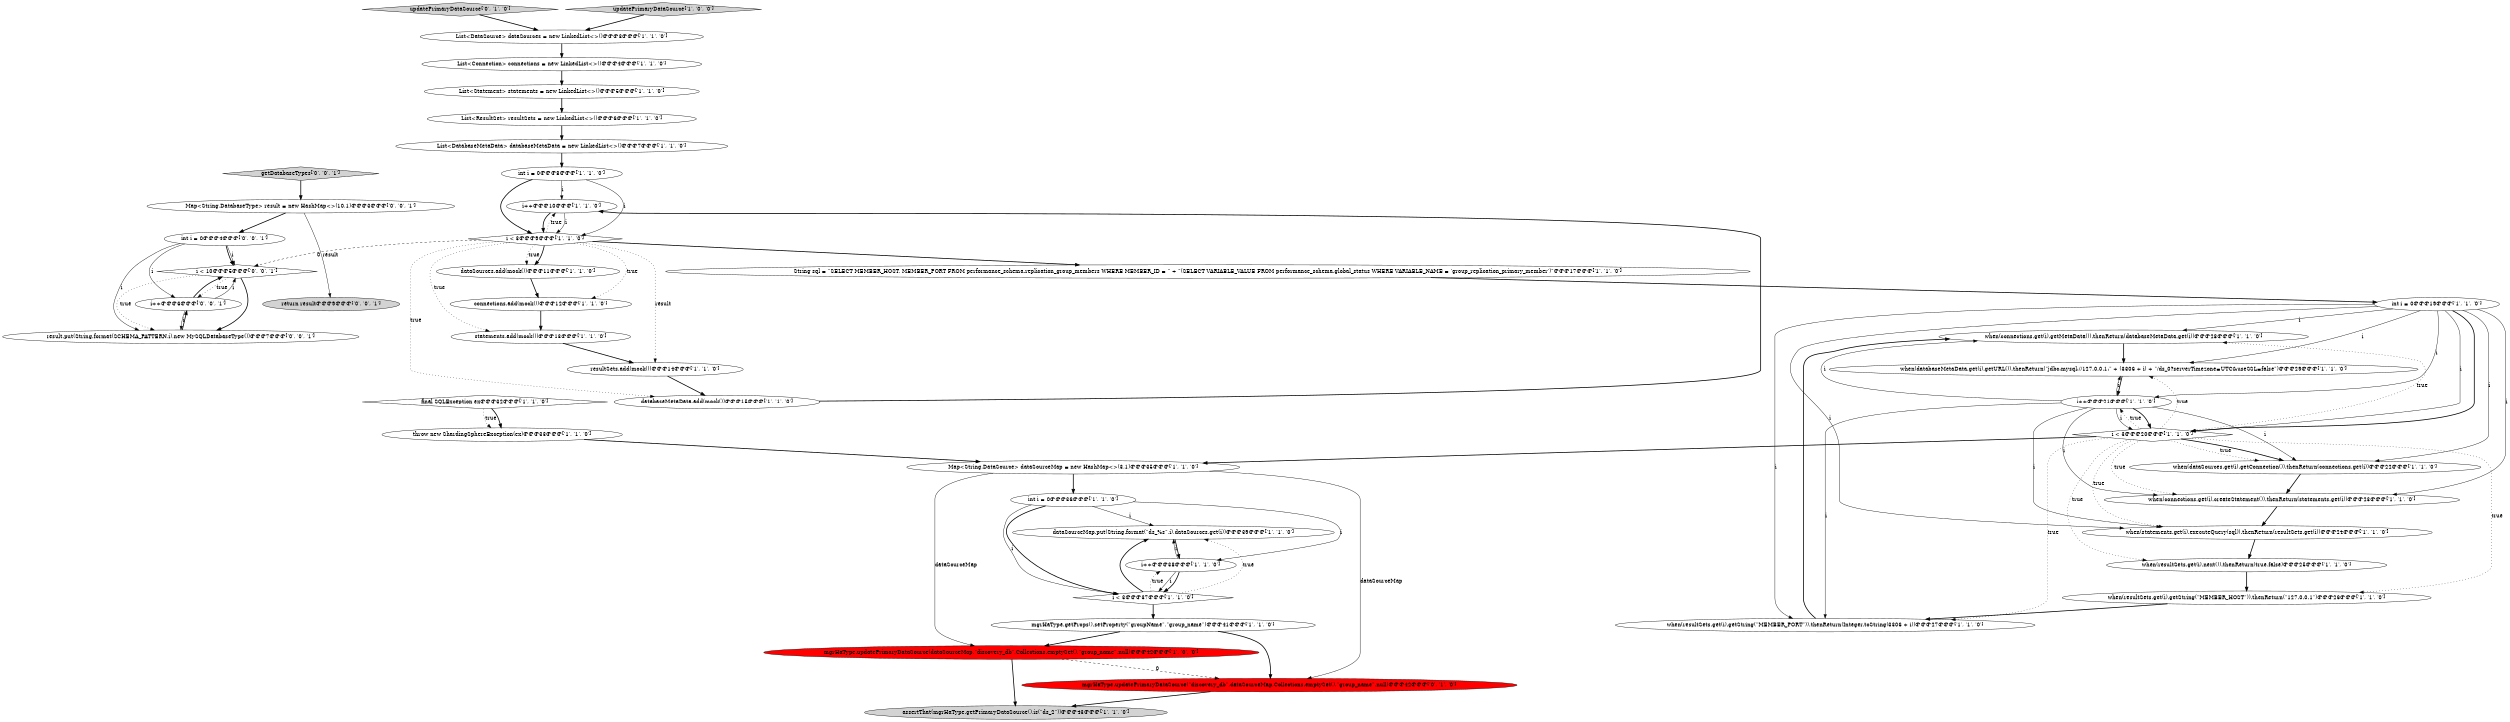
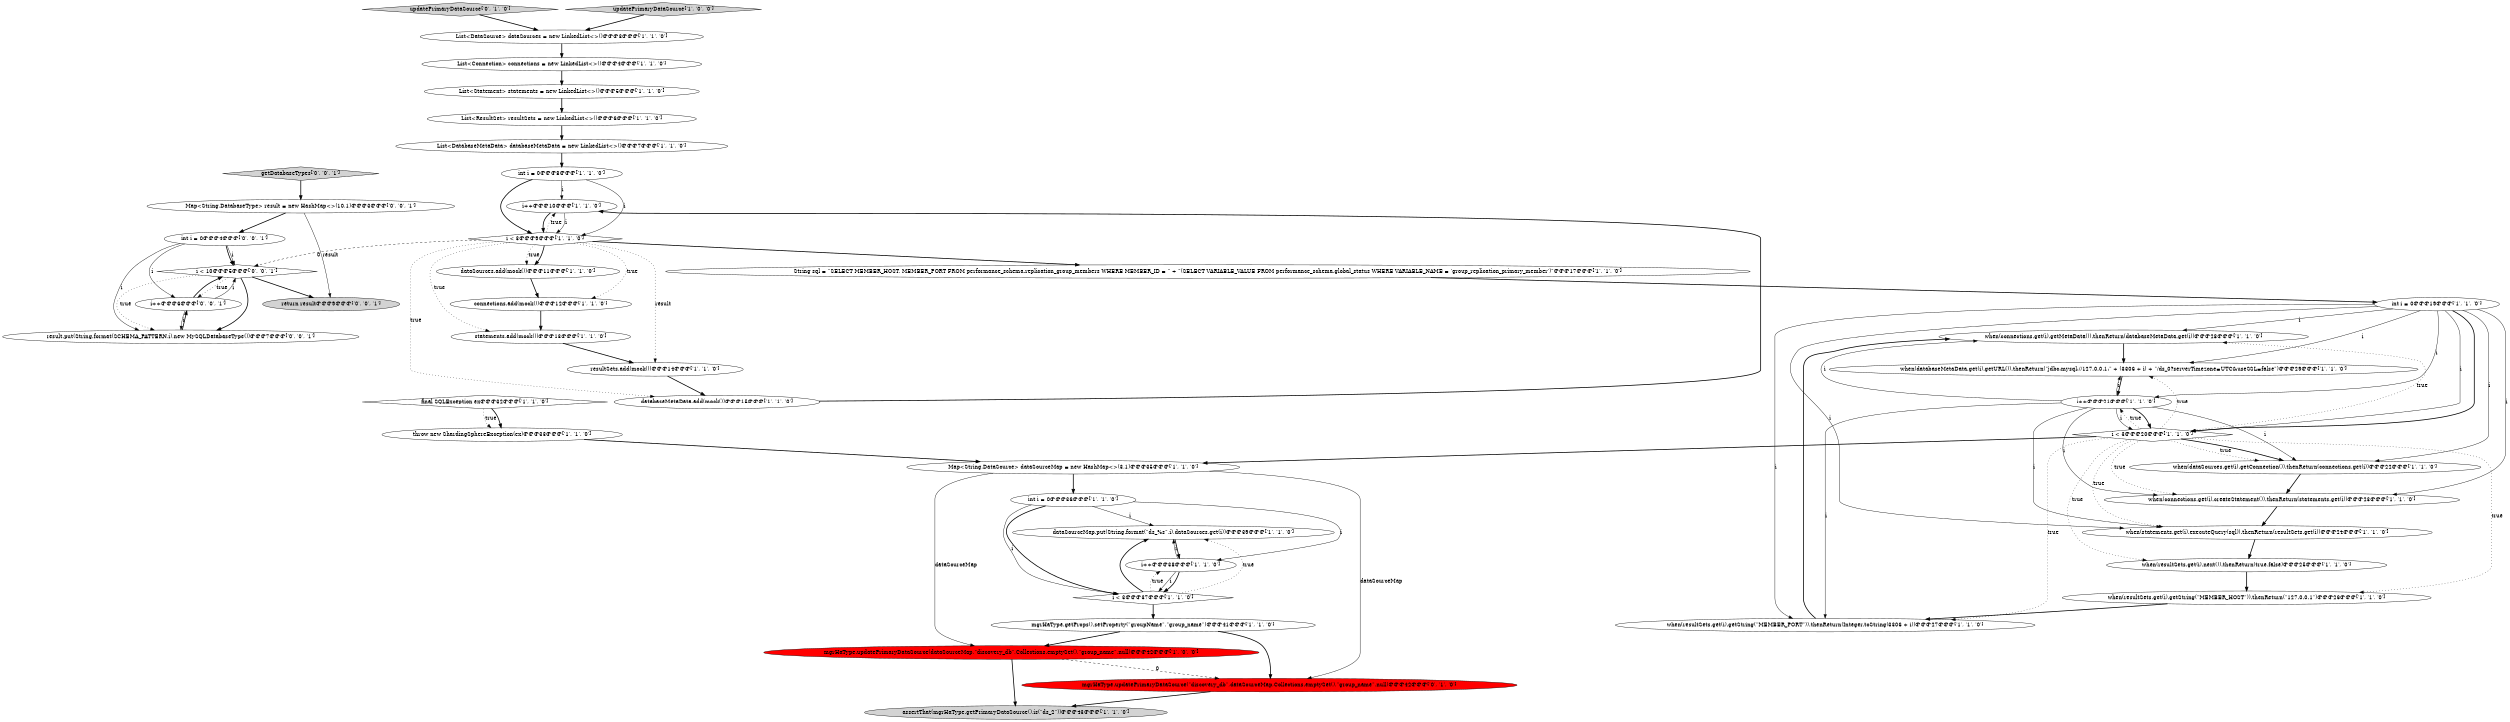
none -> (281, 287)
